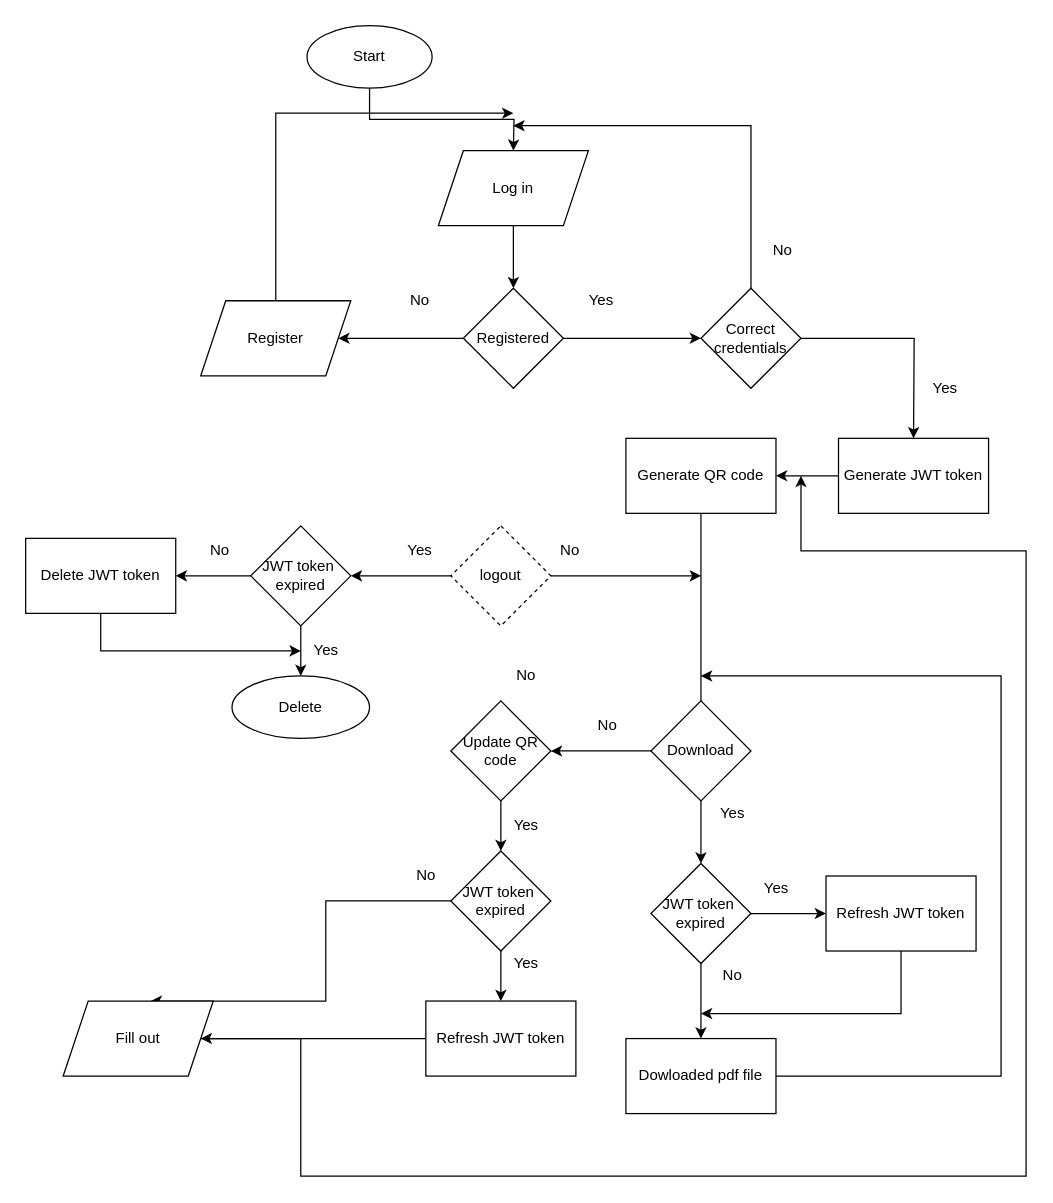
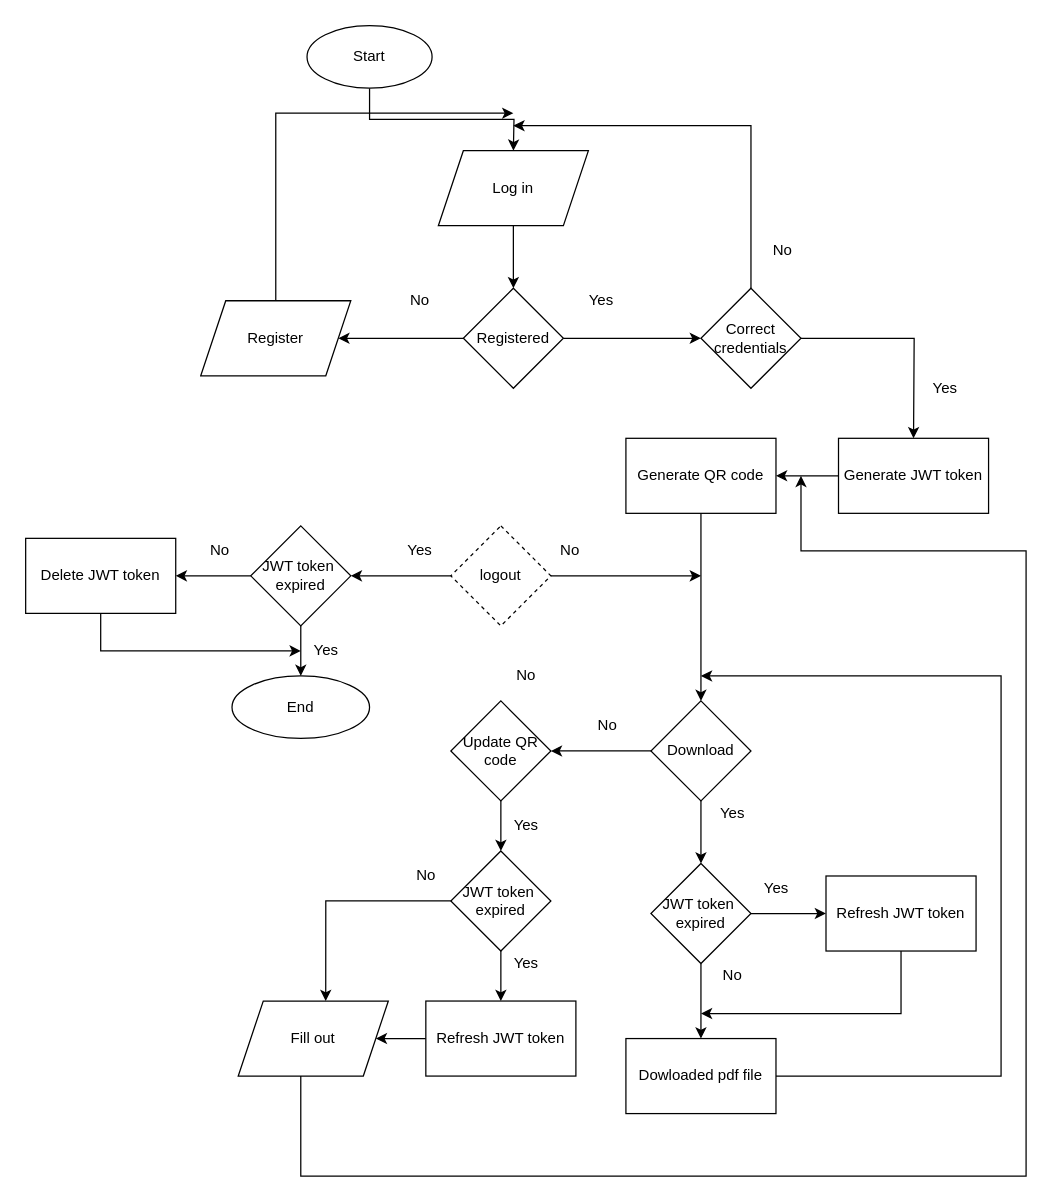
(701, 694) -> (701, 691)
(301, 707) -> (301, 707)
(138, 1038) -> (313, 1038)
